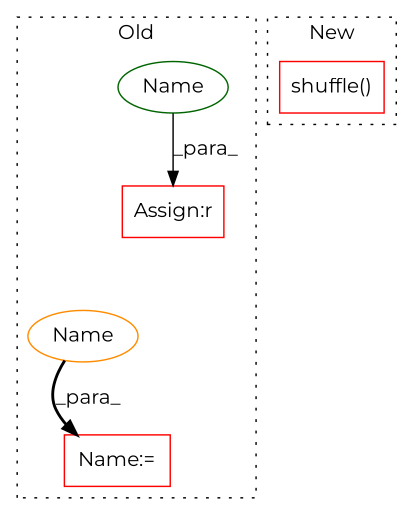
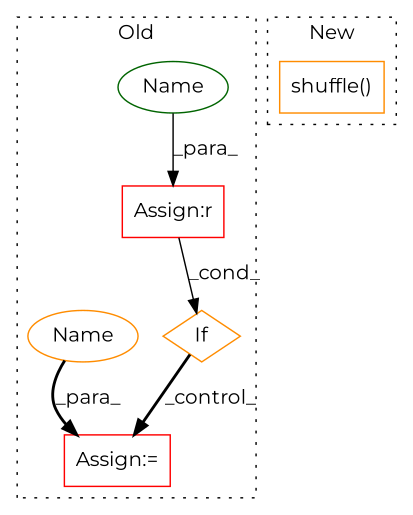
(332, 87) -> (332, 87)
none -> (202, 336)
(117, 461) -> (117, 461)
